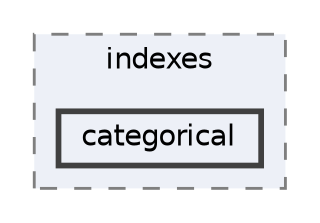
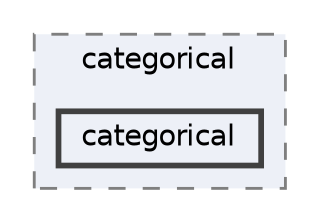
(160, 61) -> (160, 61)
